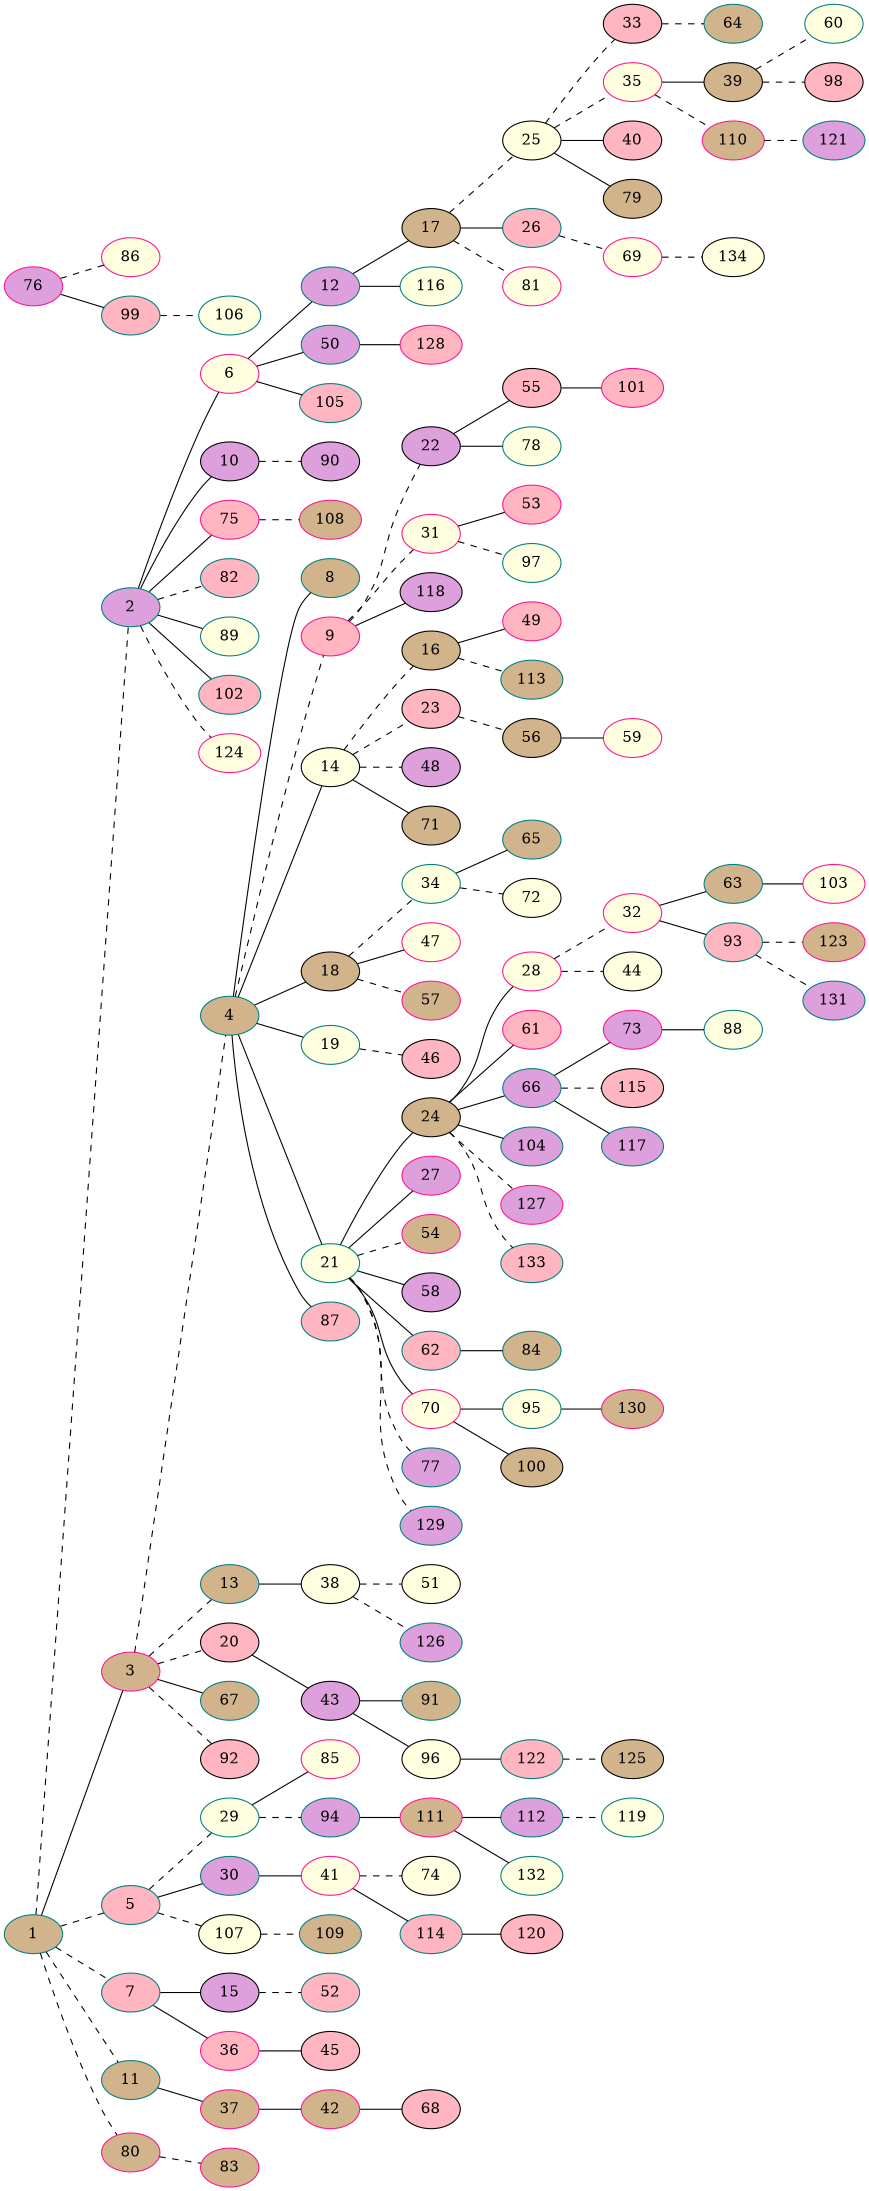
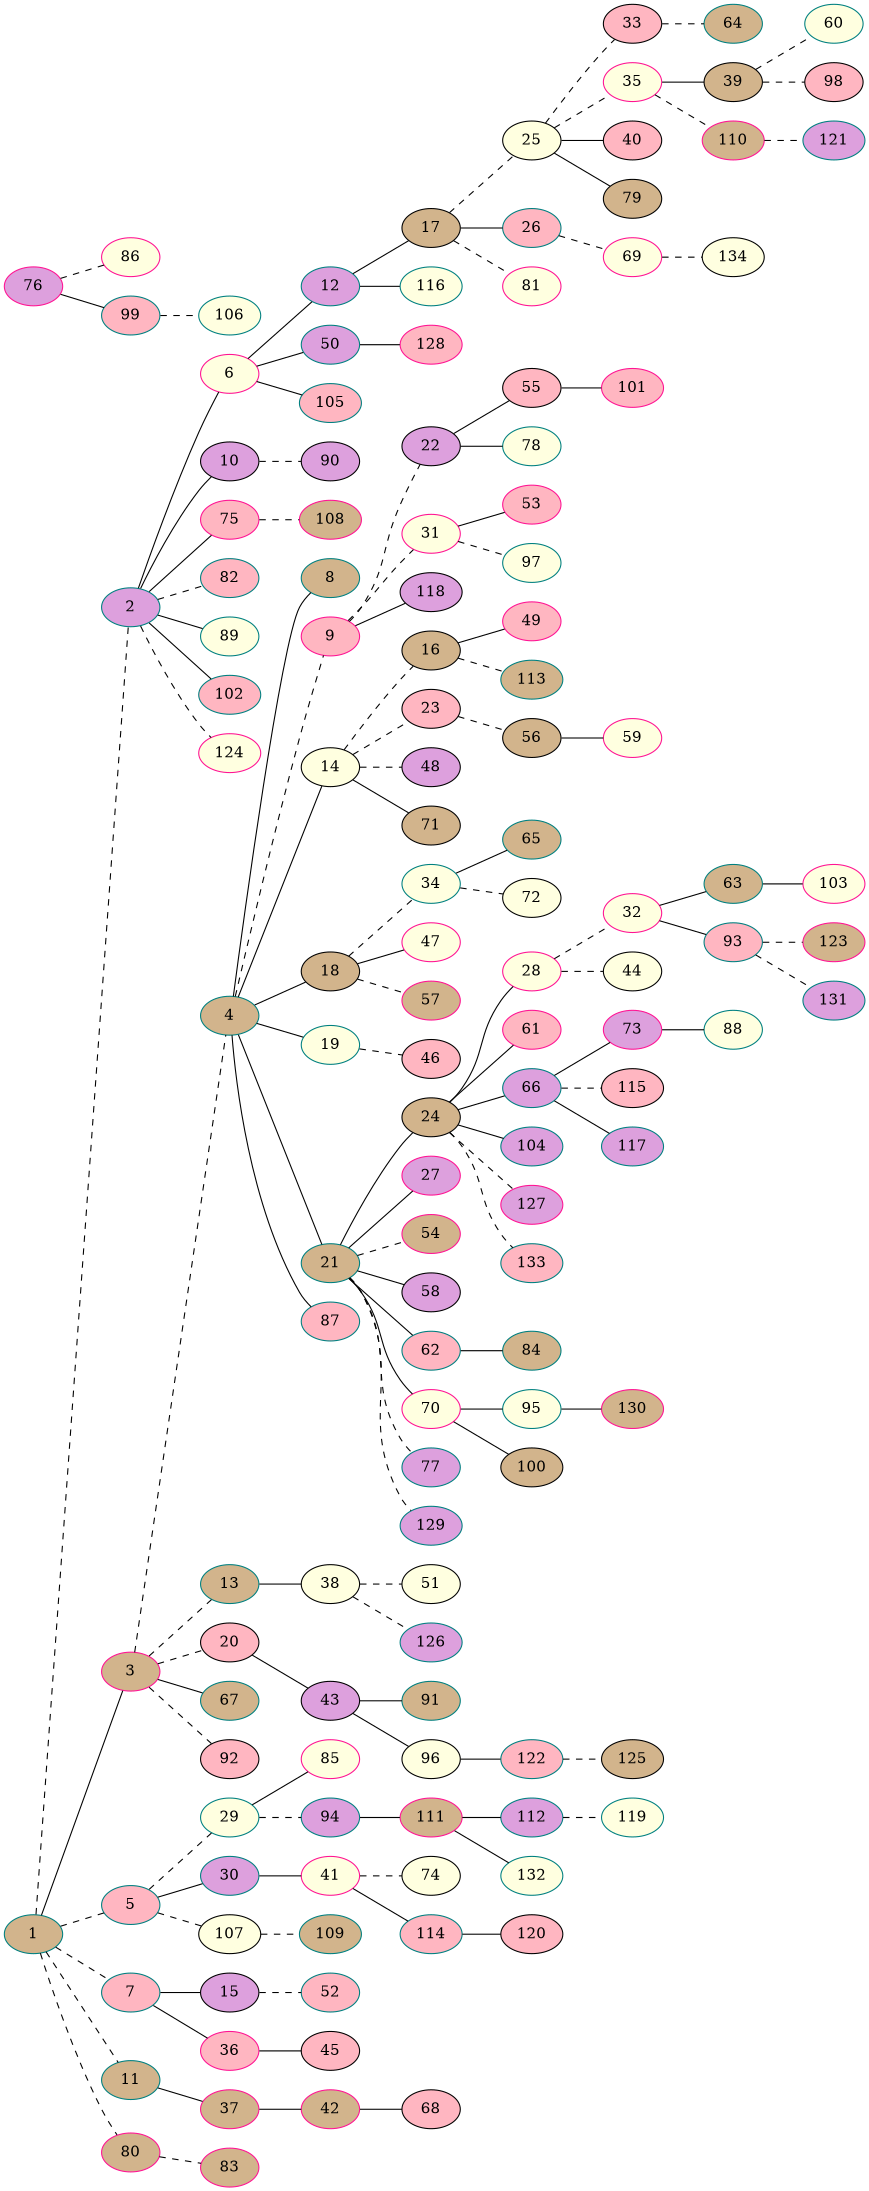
(330, 1263) -> (330, 1263)
